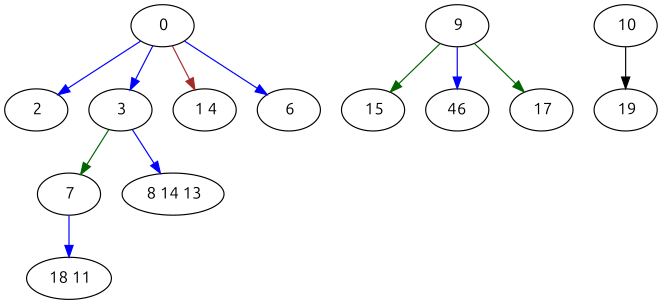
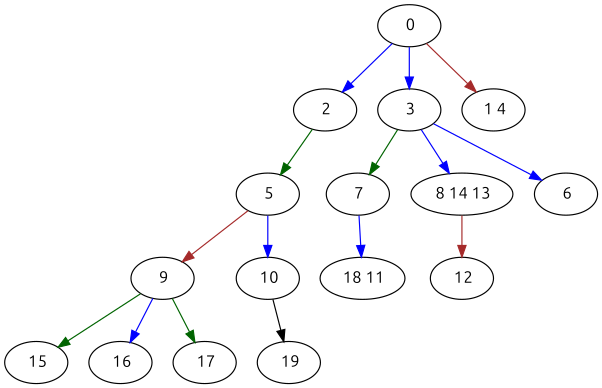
(221, 65) -> (482, 149)
(457, 110) -> (120, 363)
none -> (268, 194)
none -> (462, 278)
